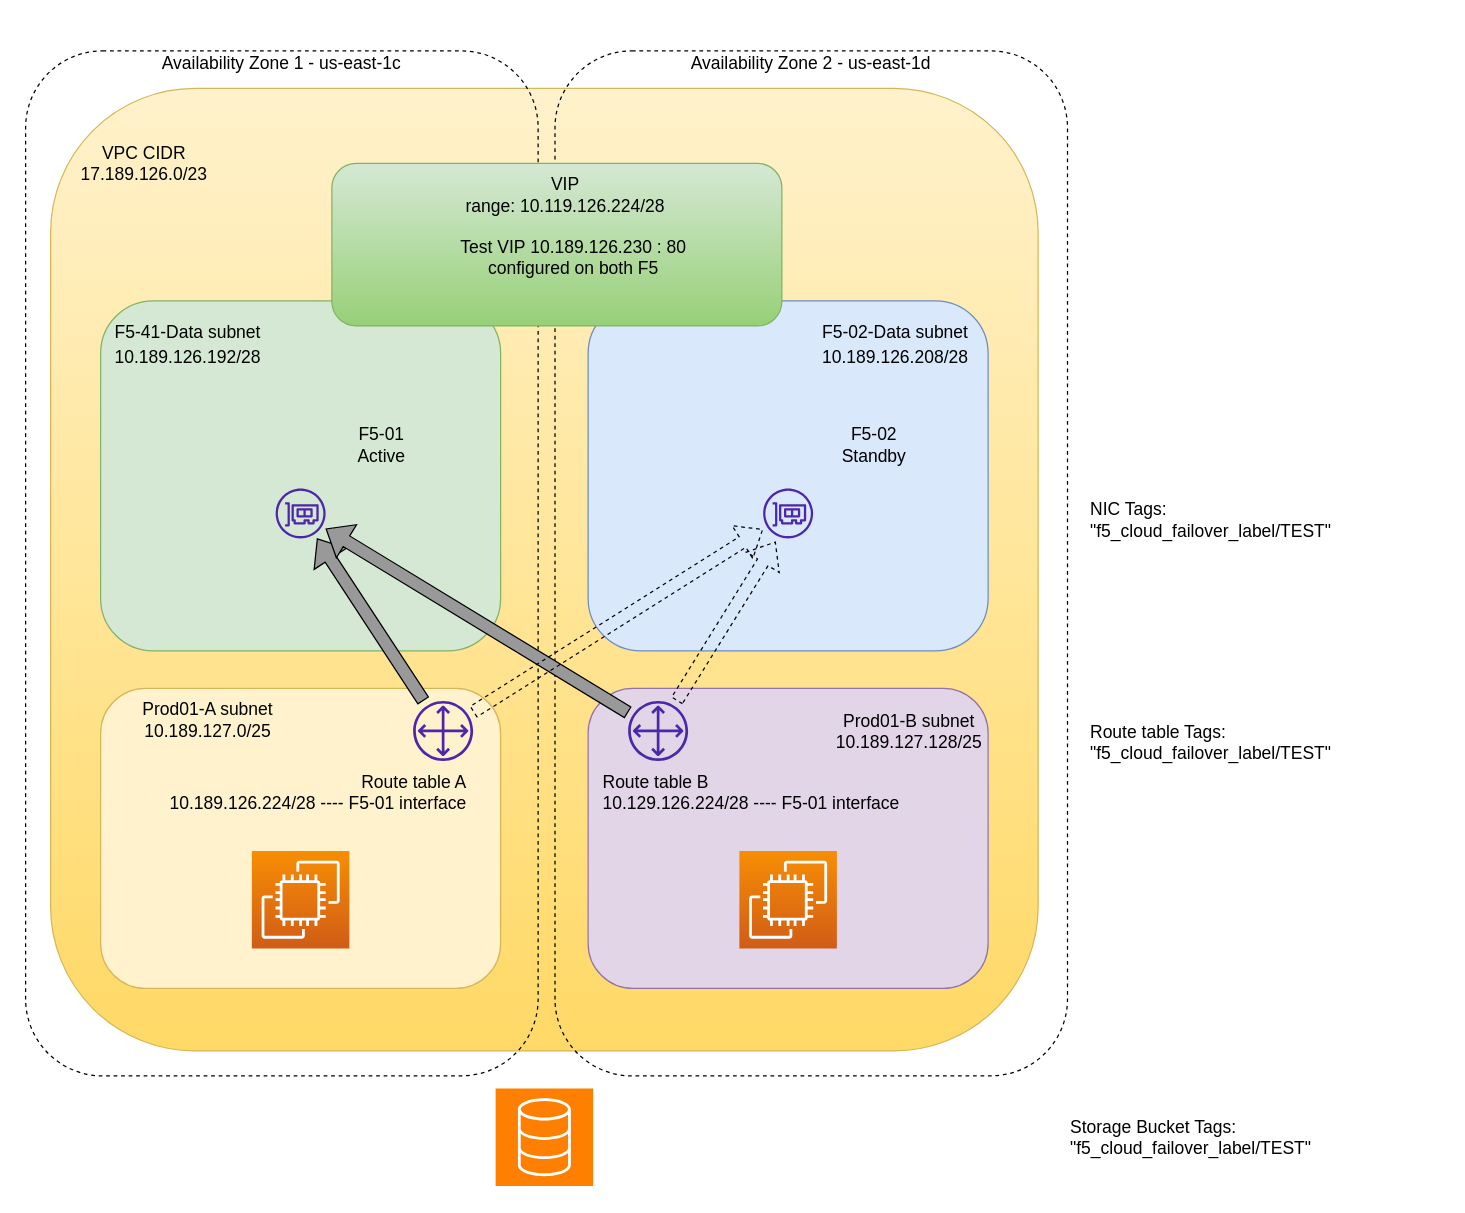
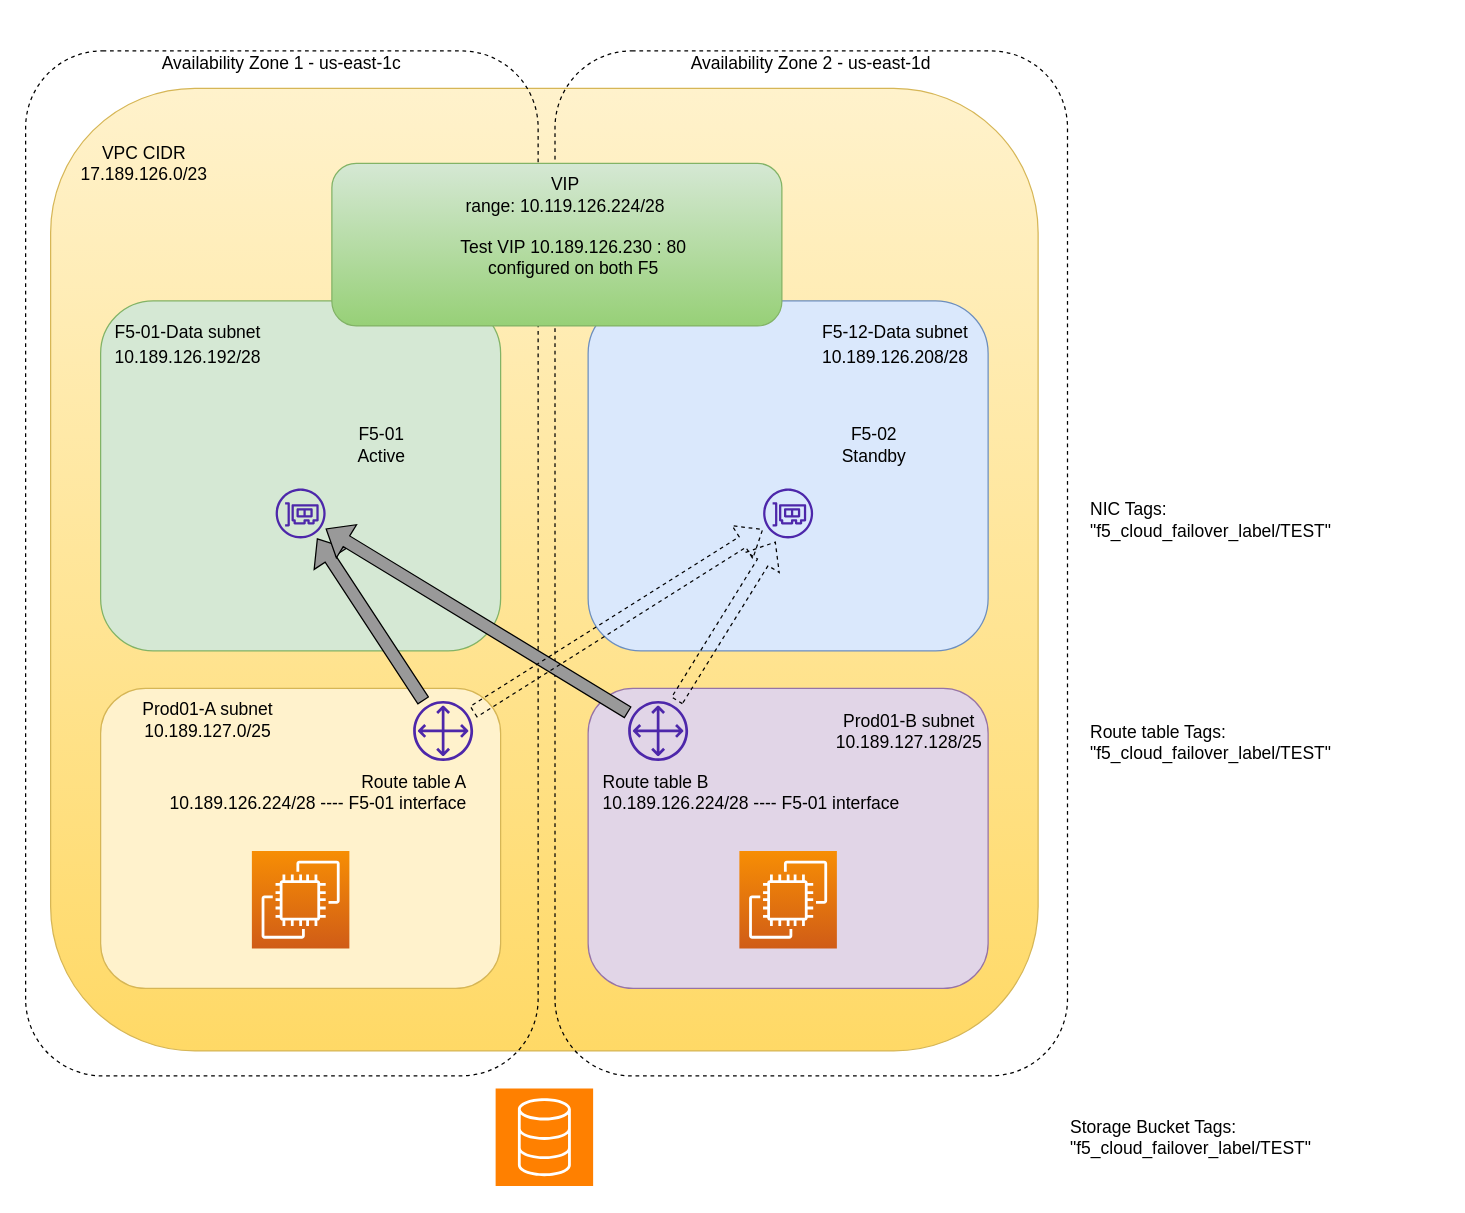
(188, 332) -> (188, 332)
(896, 332) -> (896, 332)
(758, 792) -> (758, 792)
